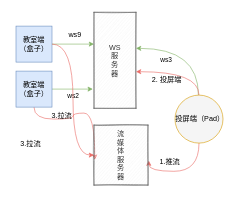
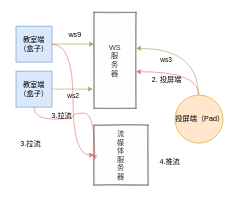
(199, 119) -> (199, 119)
(170, 162) -> (170, 162)
(194, 162) -> none
